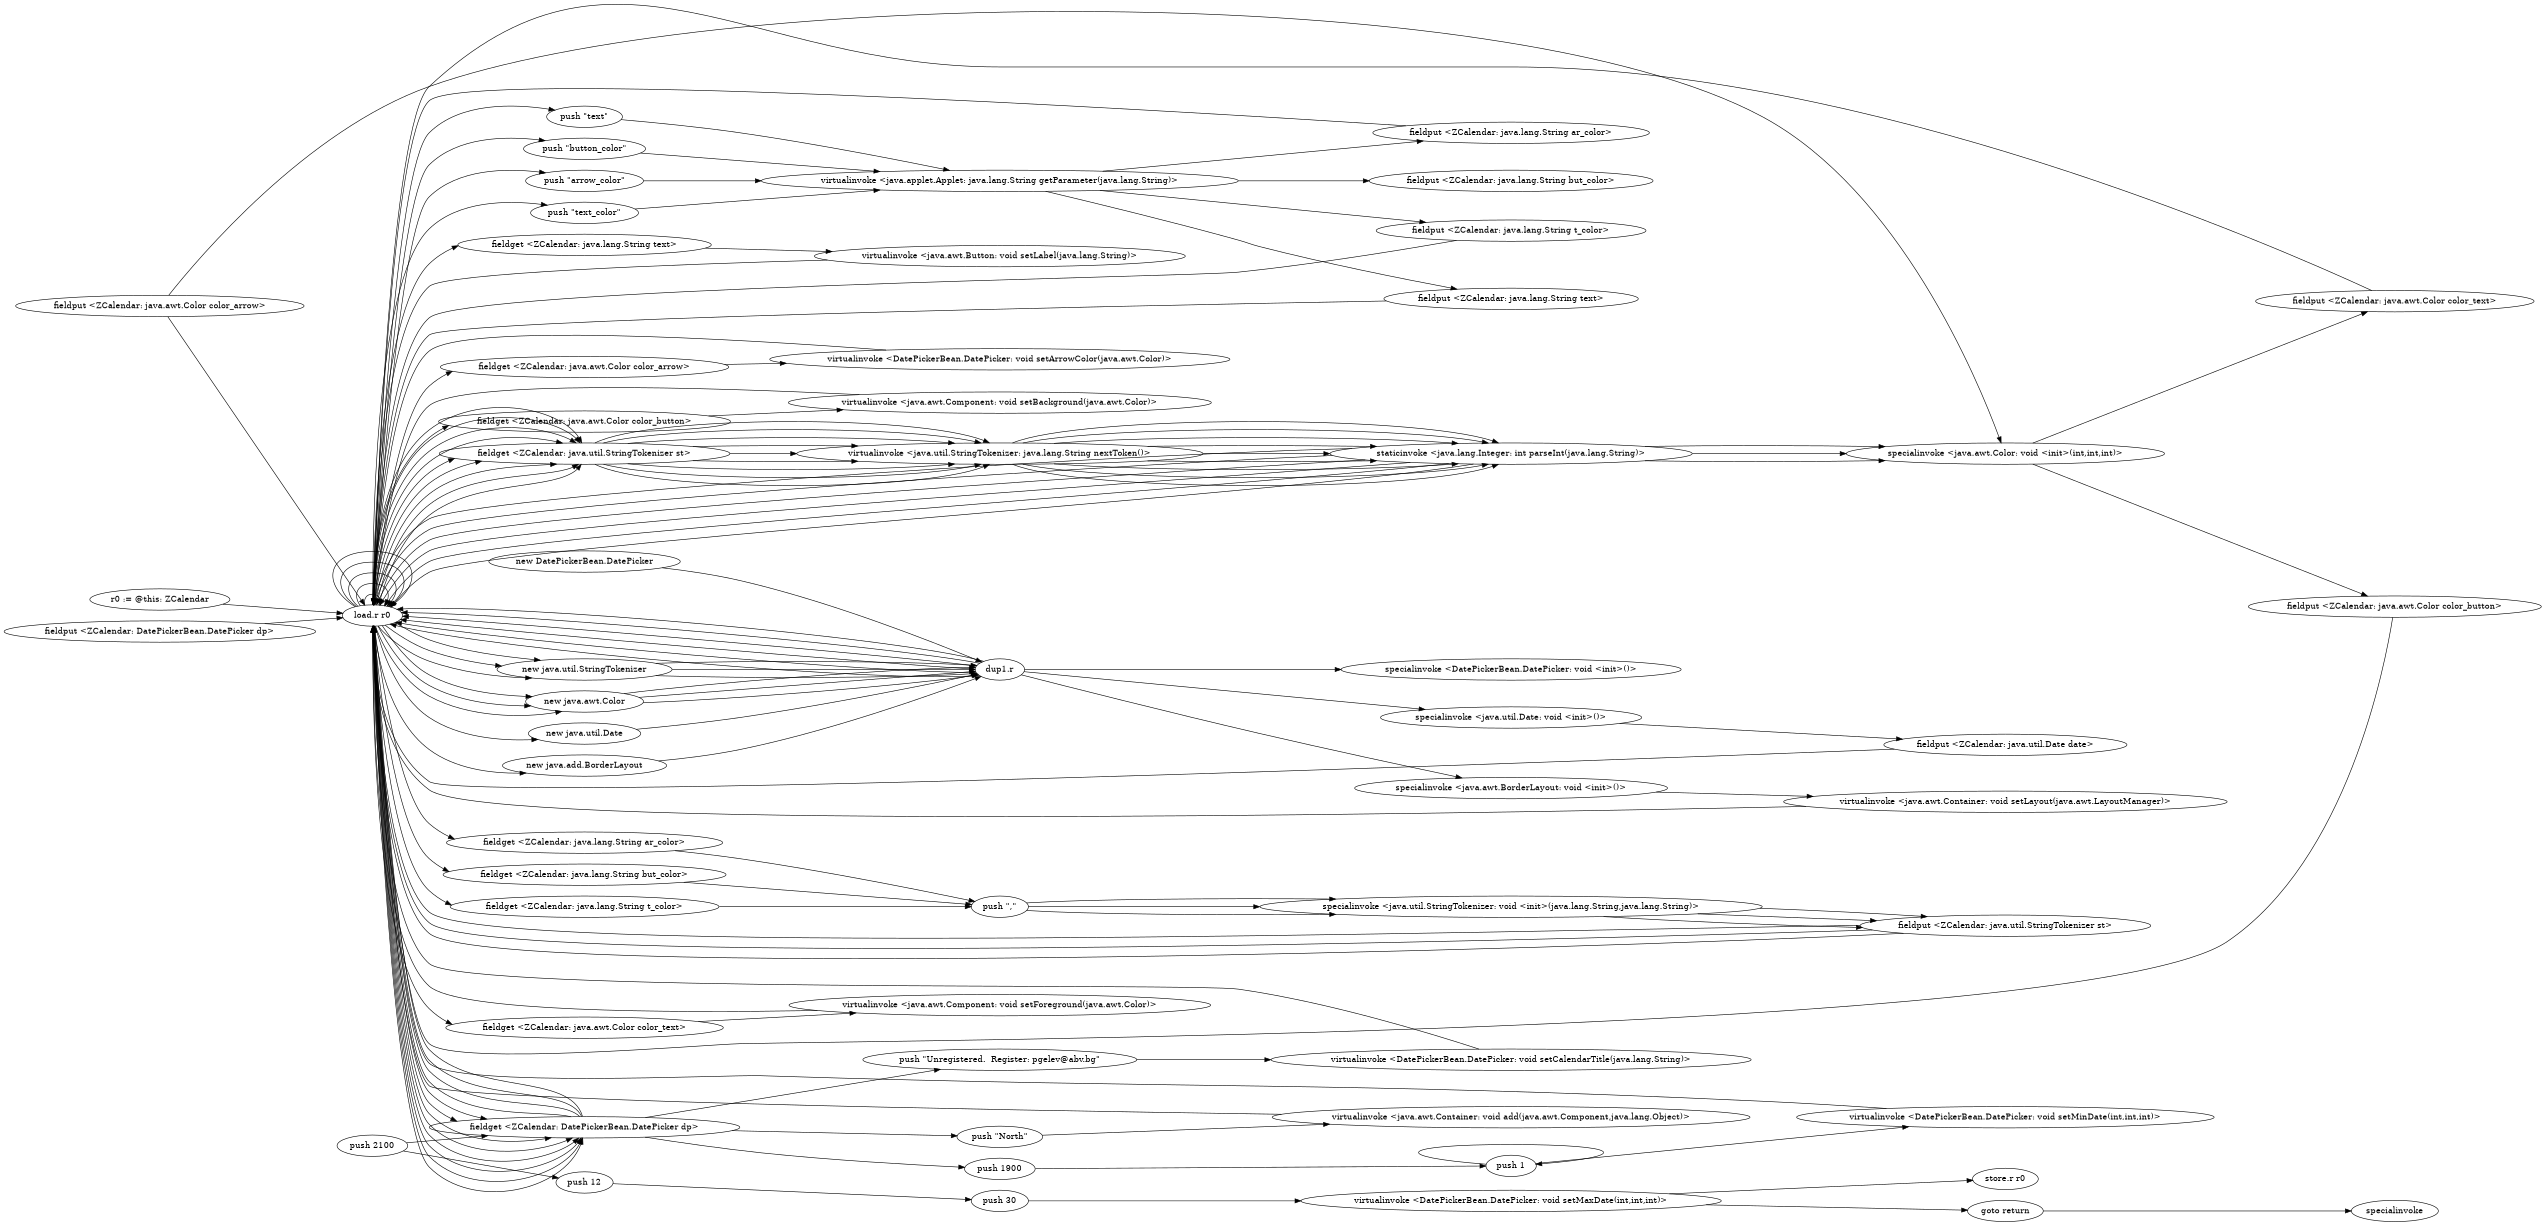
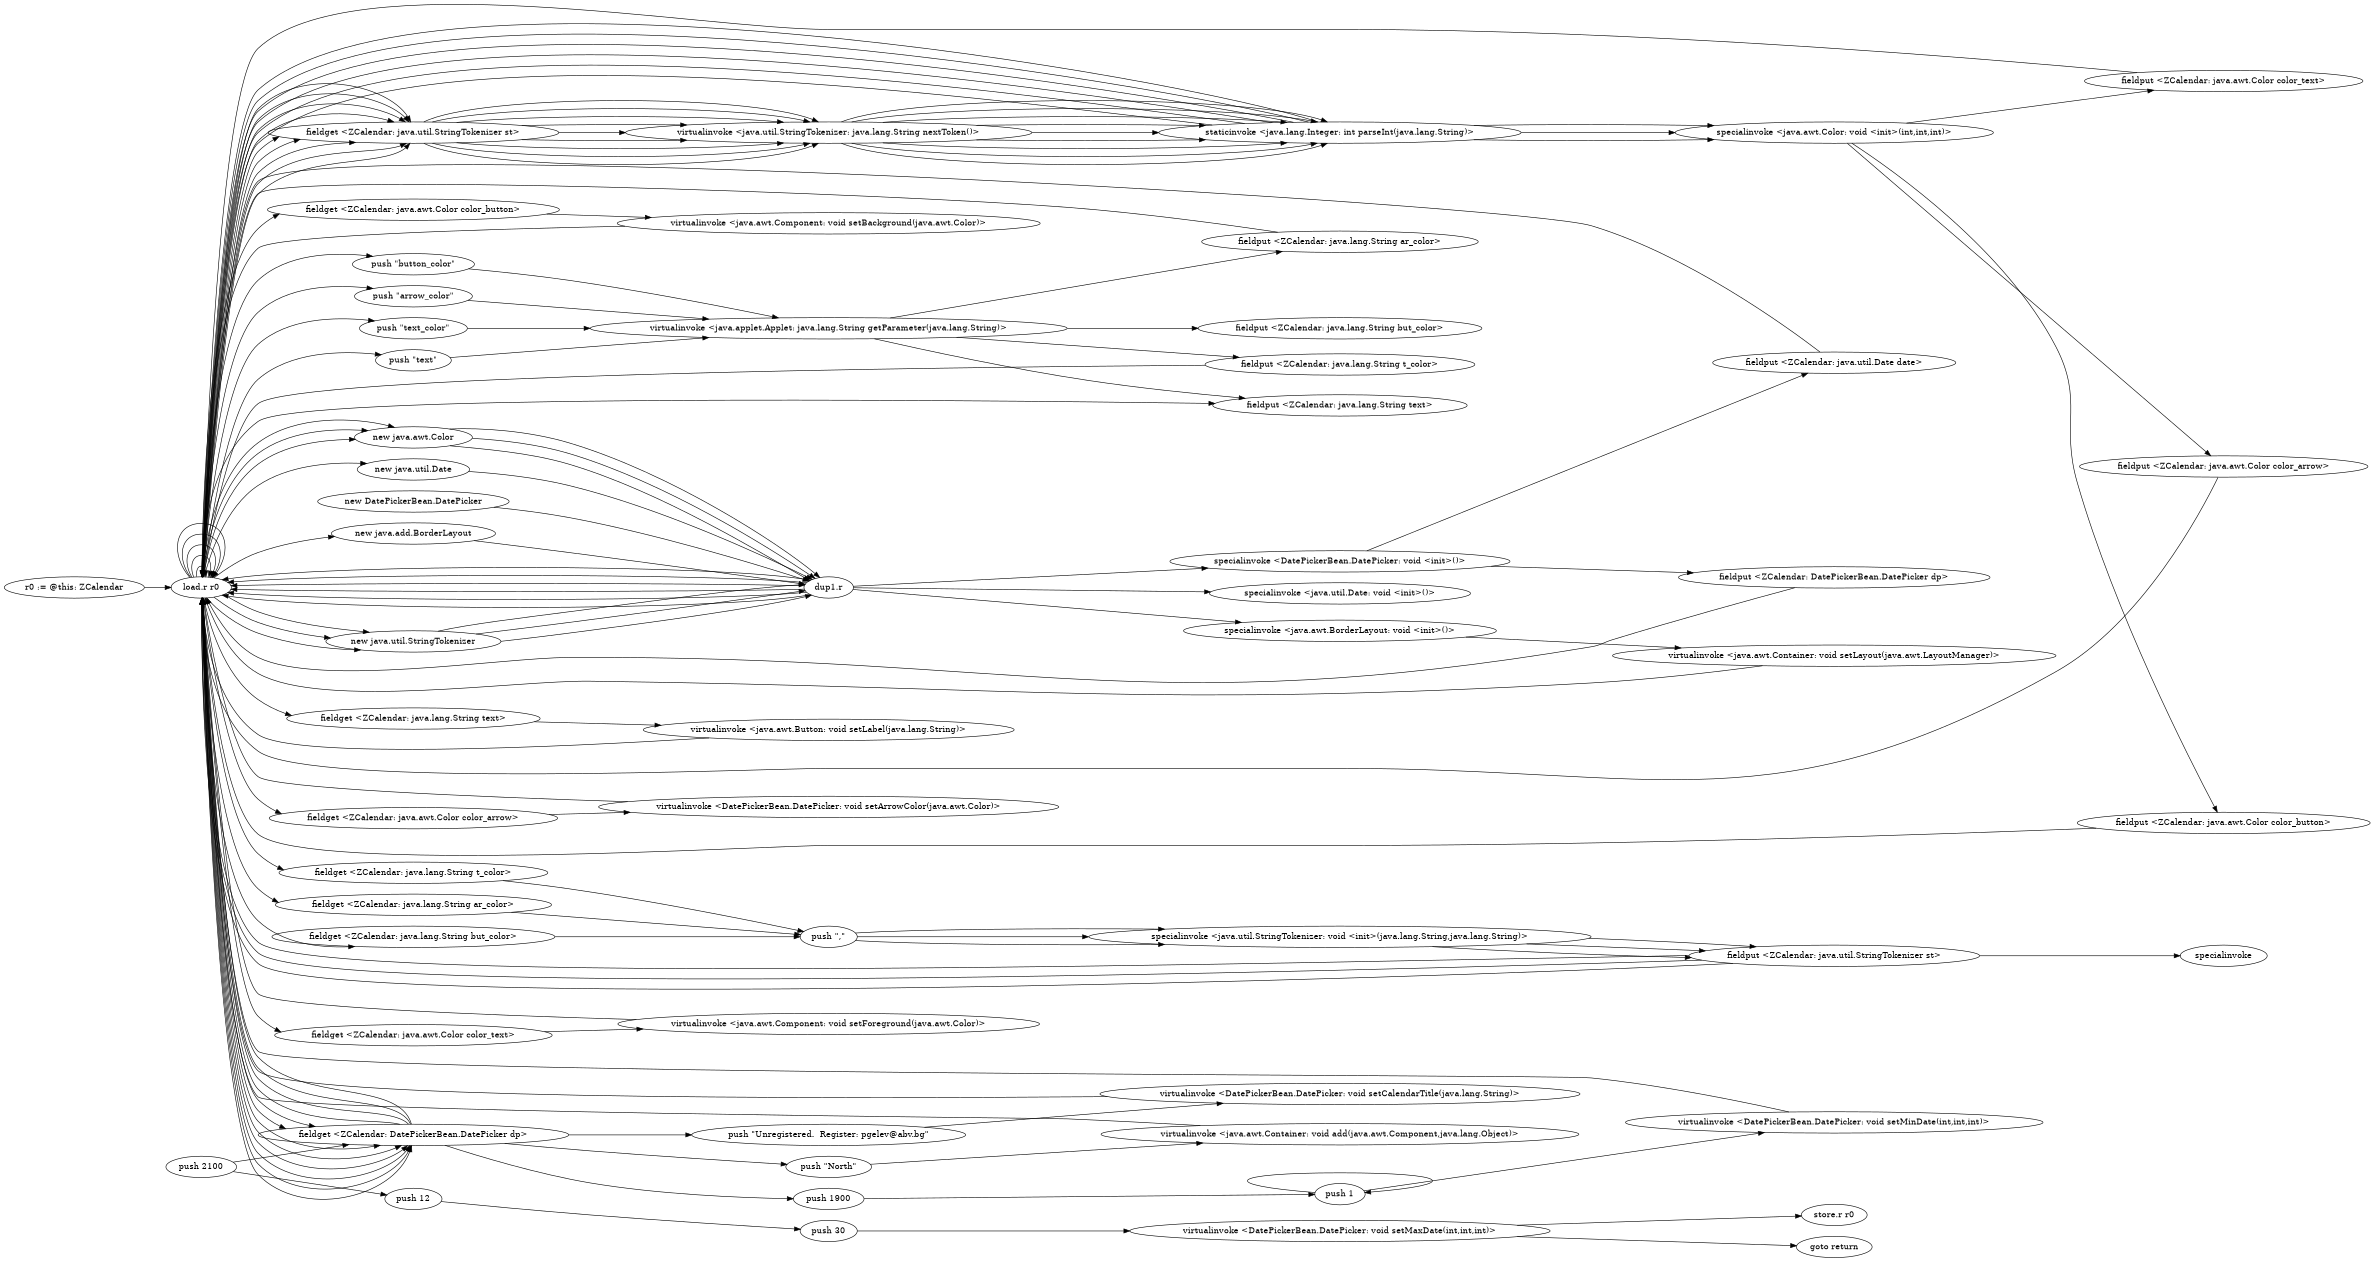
(1133, 13) -> (2036, 305)
(771, 315) -> (647, 401)
none -> (1589, 569)
(1758, 731) -> (1584, 463)
(2194, 1211) -> (2077, 956)
